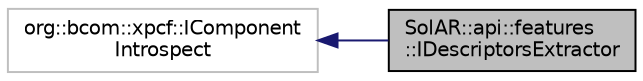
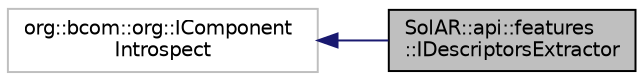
(163, 40) -> (163, 40)
